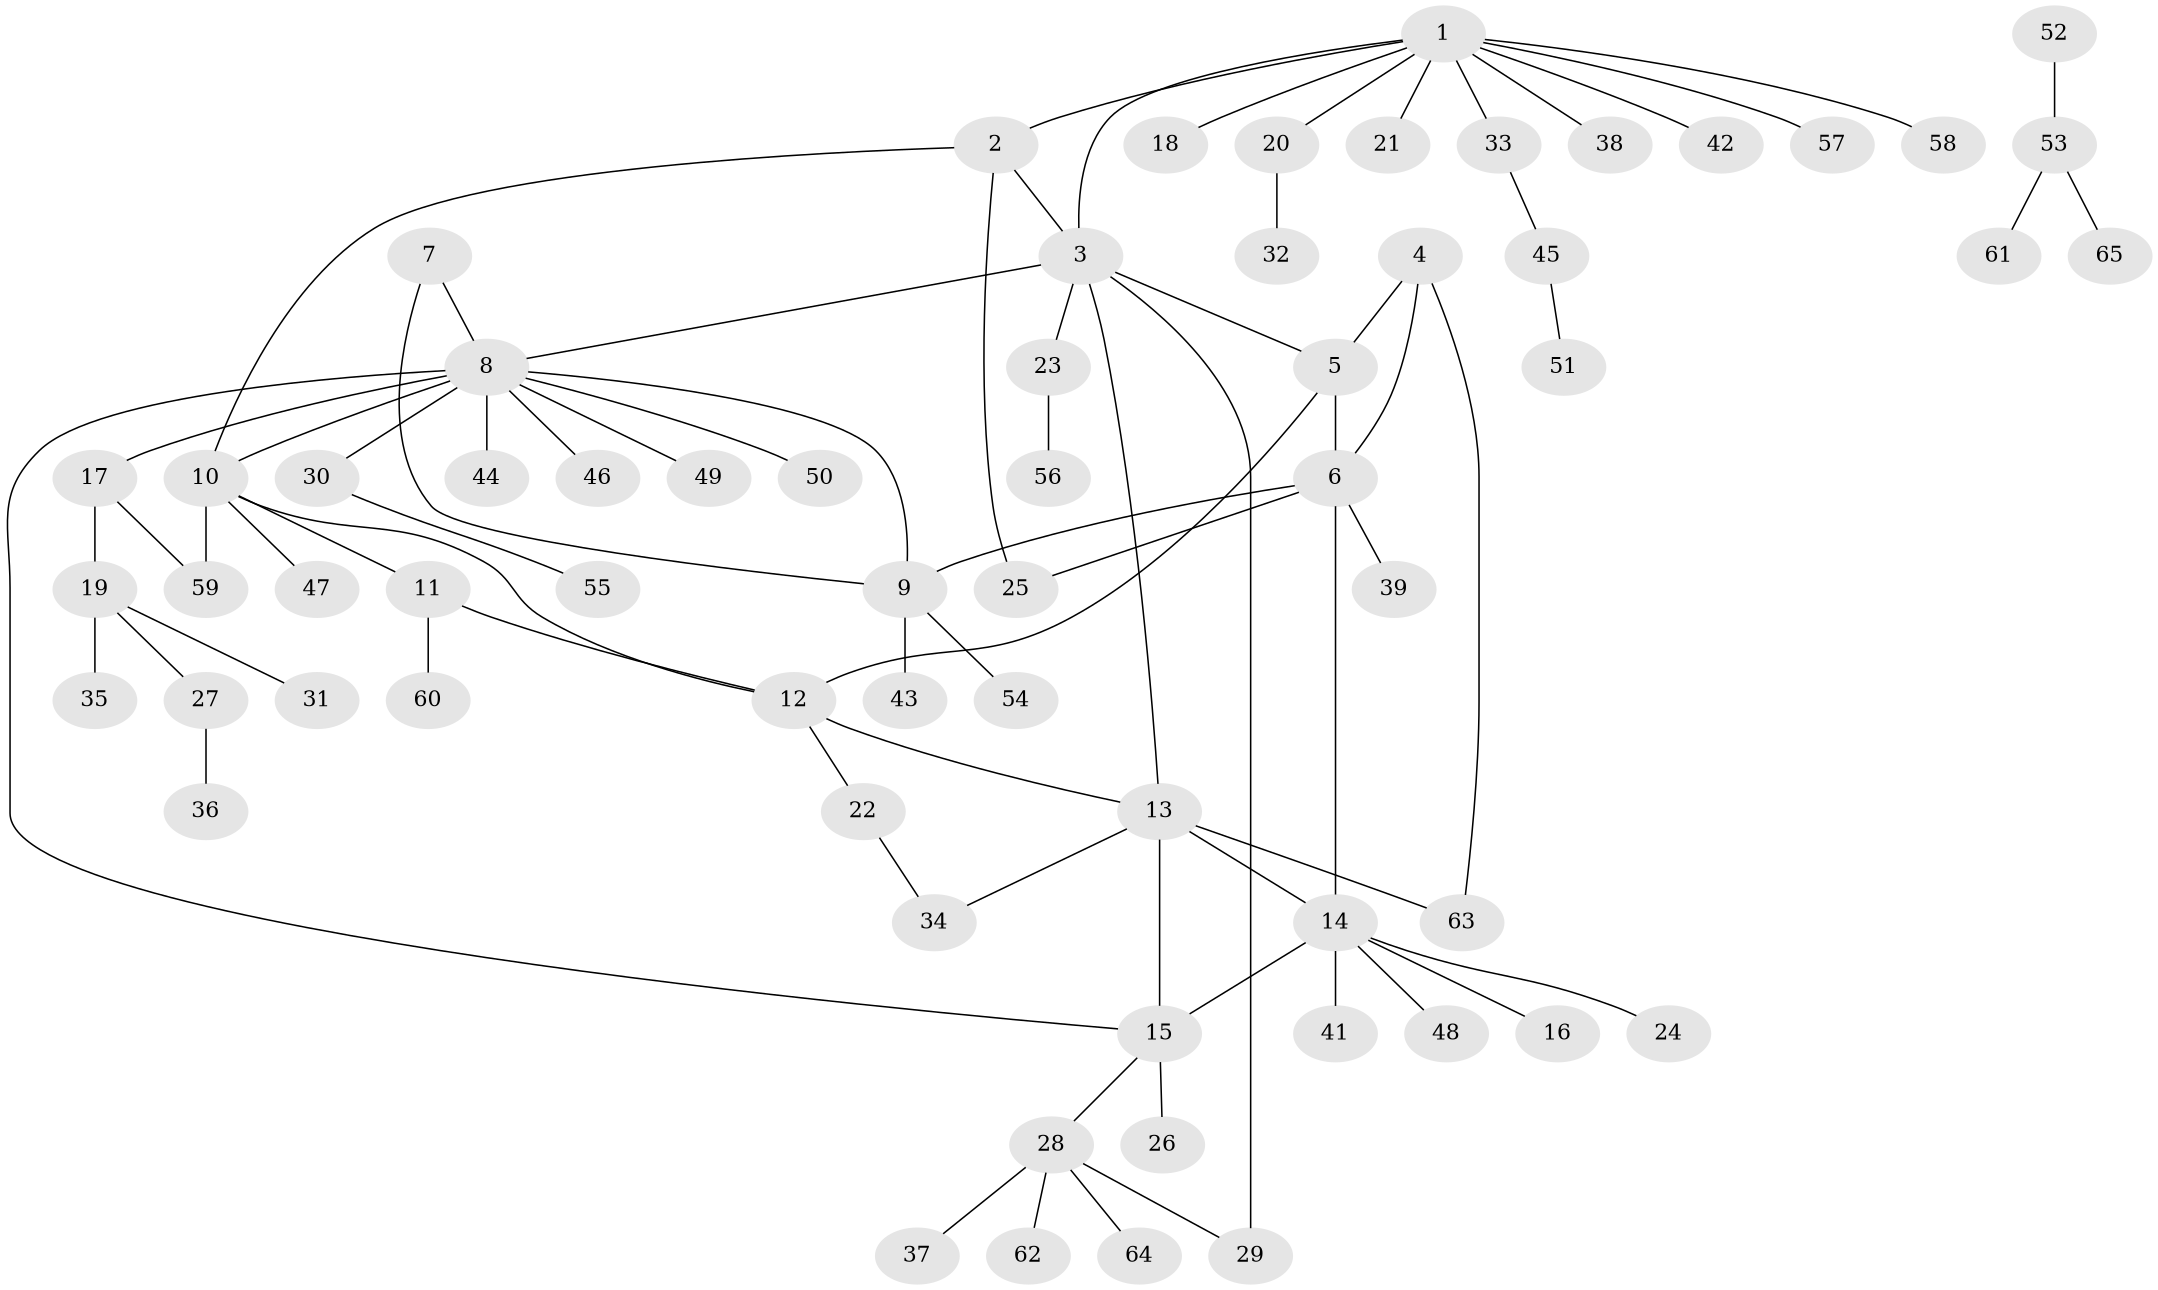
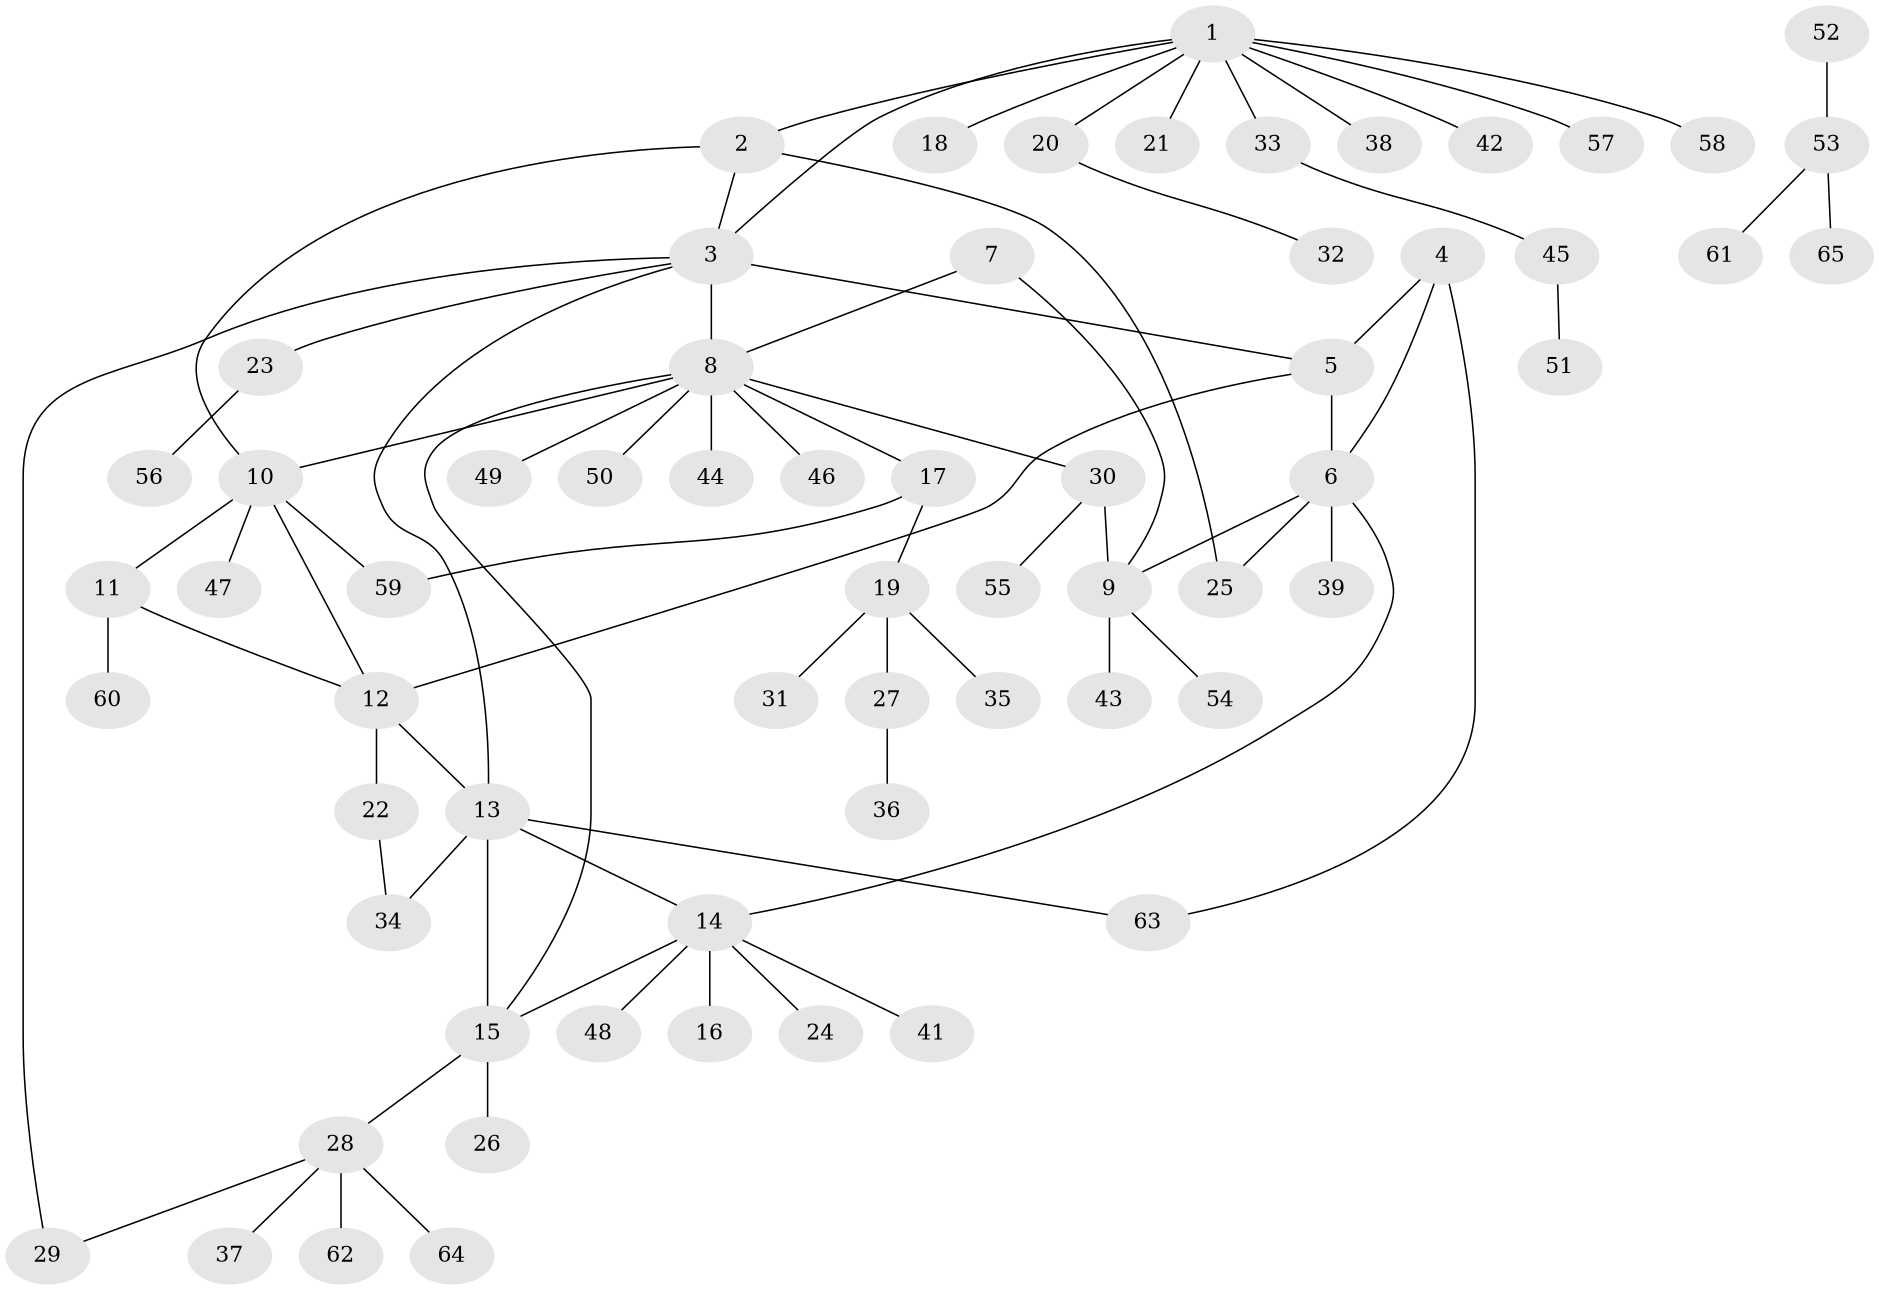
(765, 406) -> (1106, 534)
